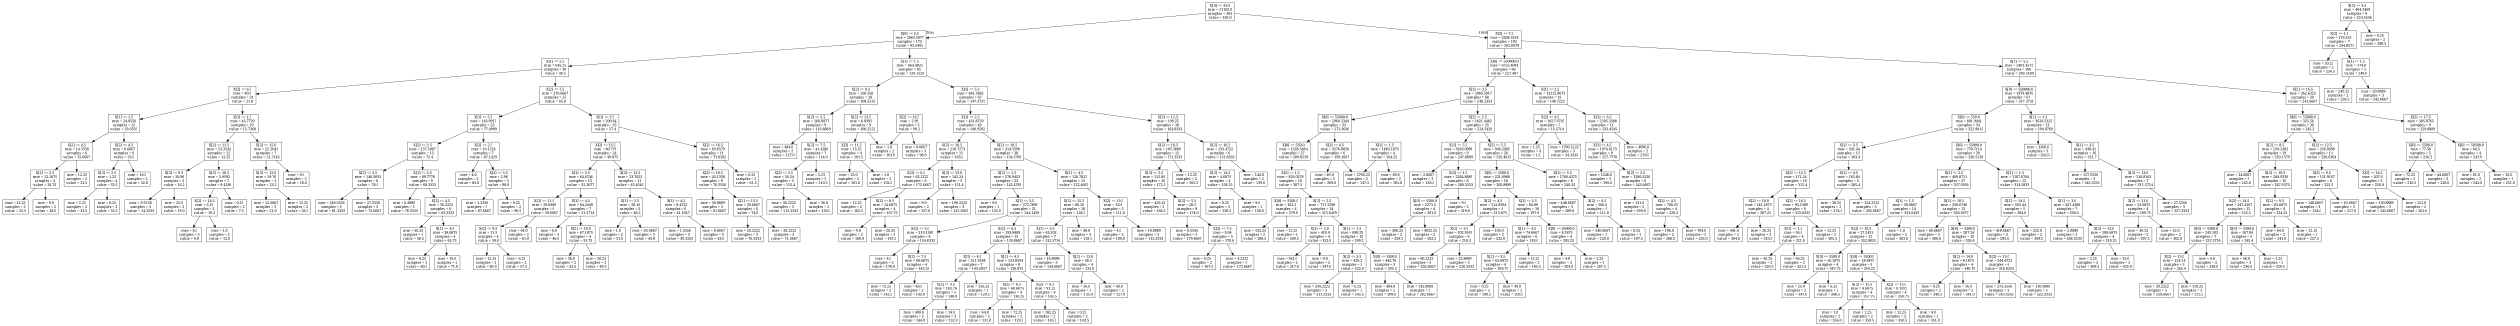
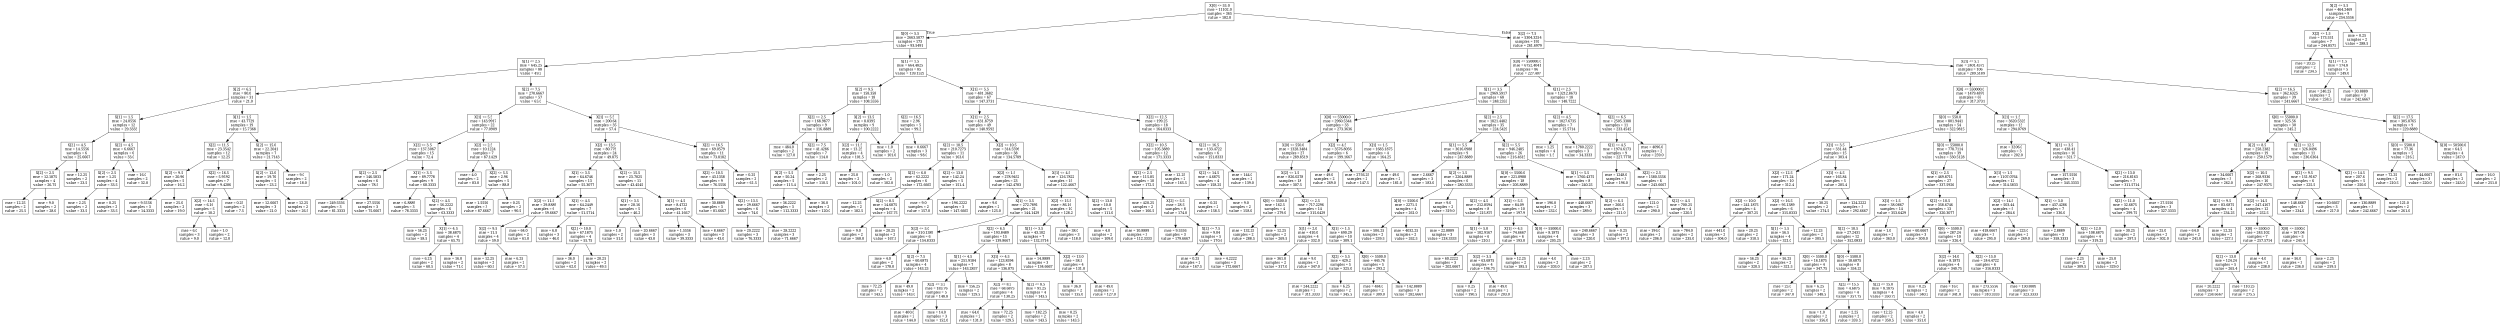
(2239, 191) -> (2257, 192)
(1493, 221) -> (1530, 193)
(1459, 248) -> (1443, 220)
